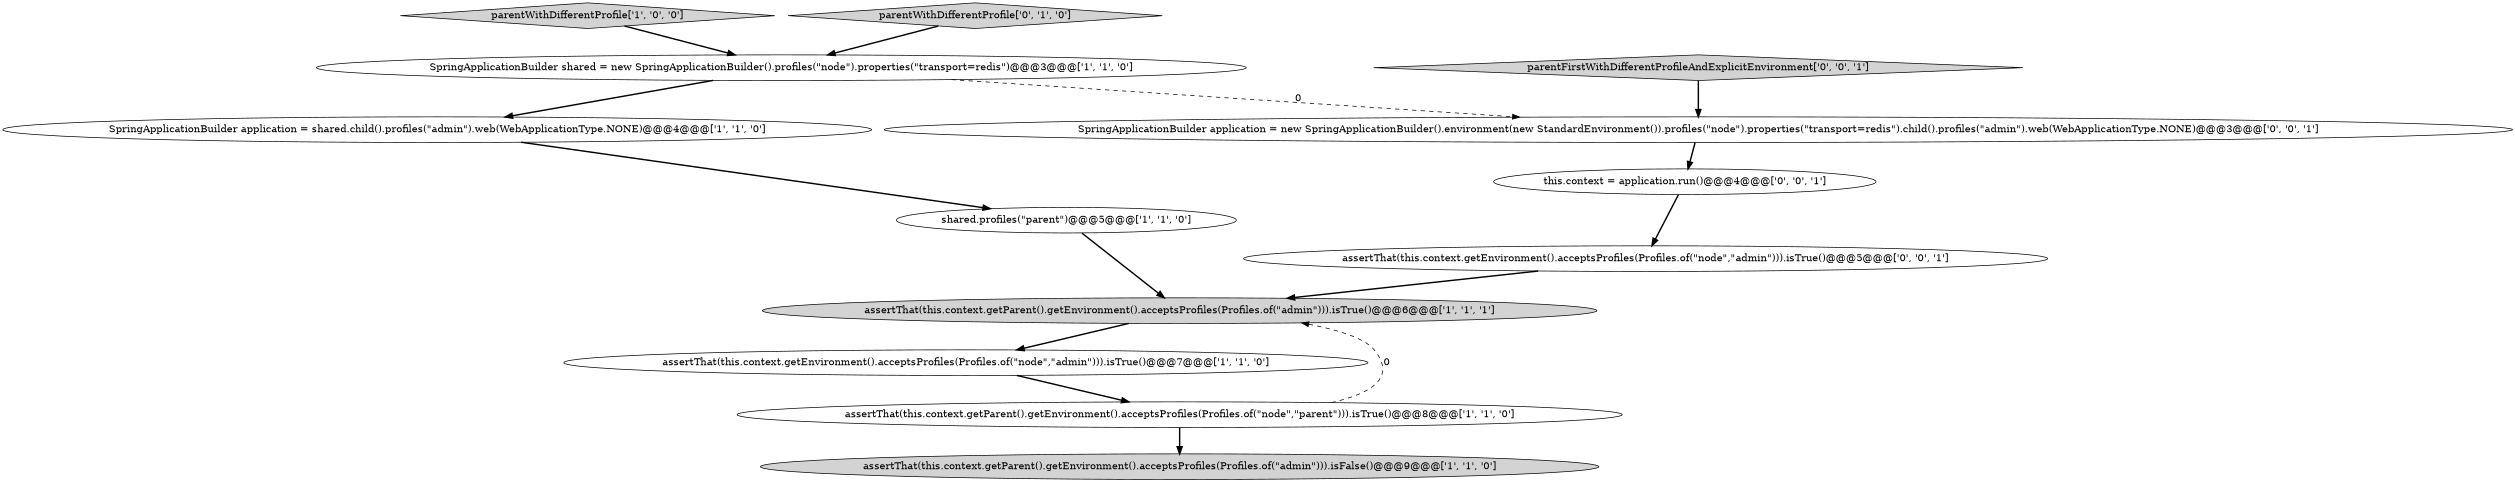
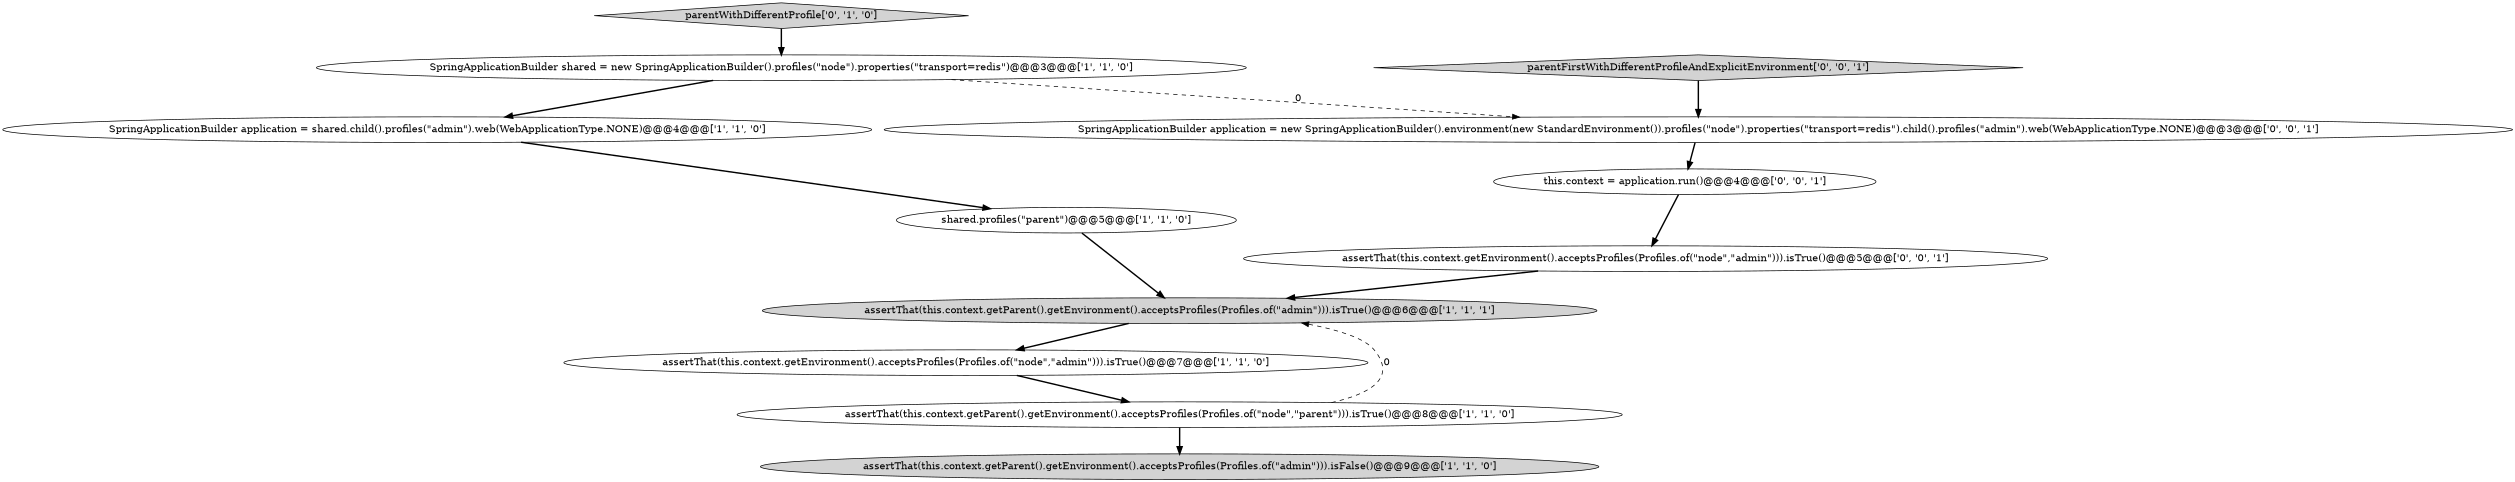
(588, 16) -> none
